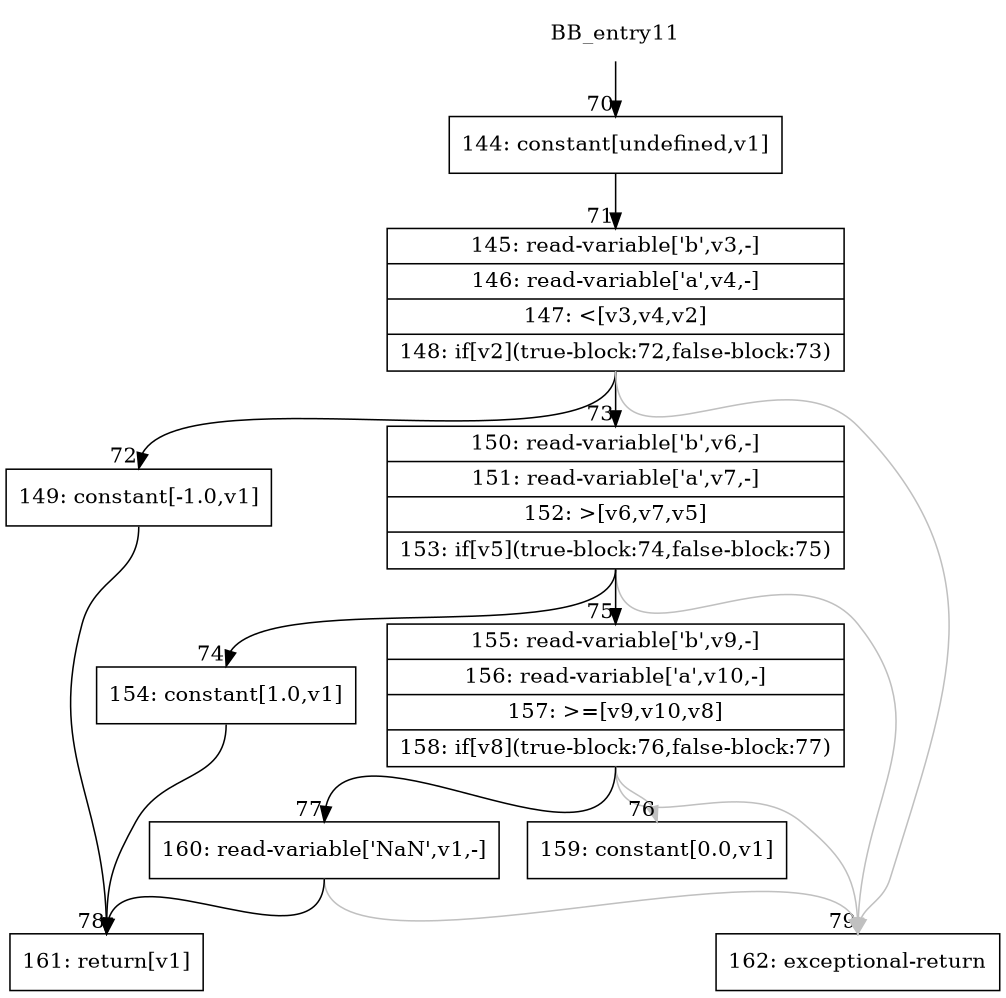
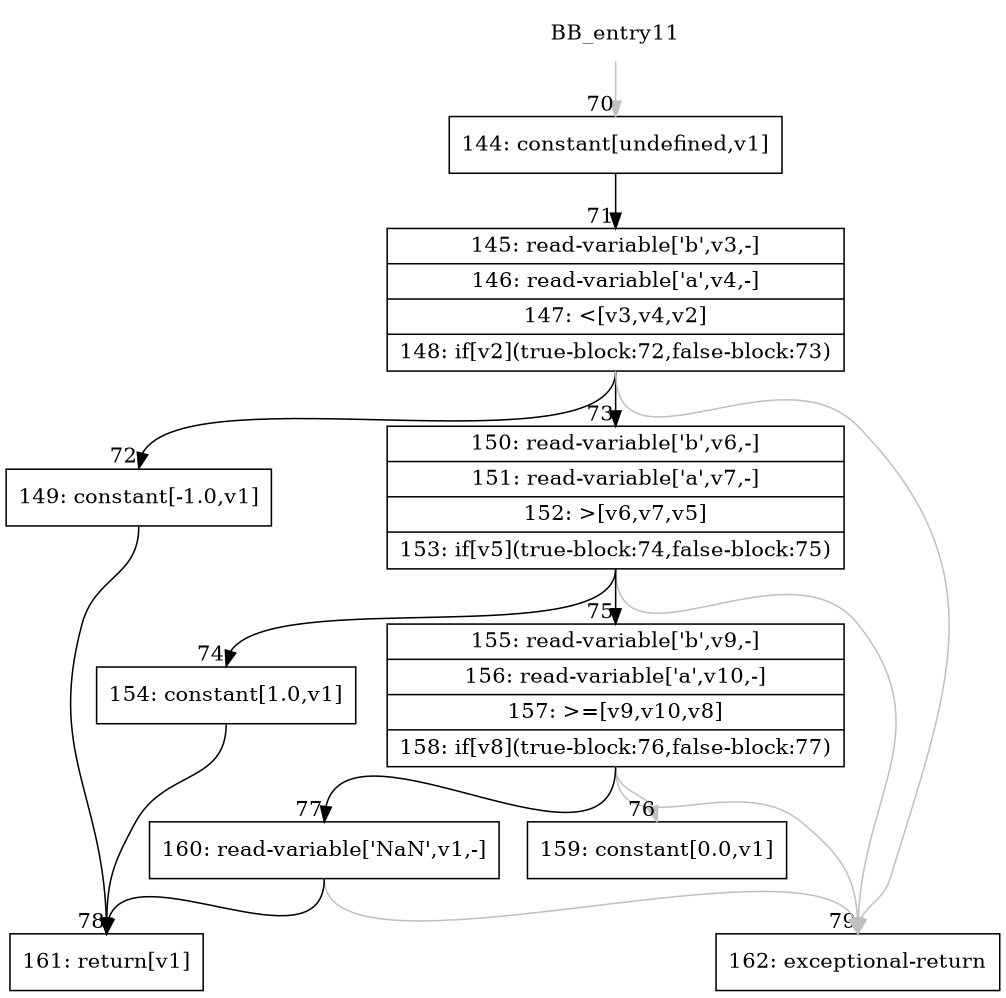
(616, 81) -> (616, 81)
